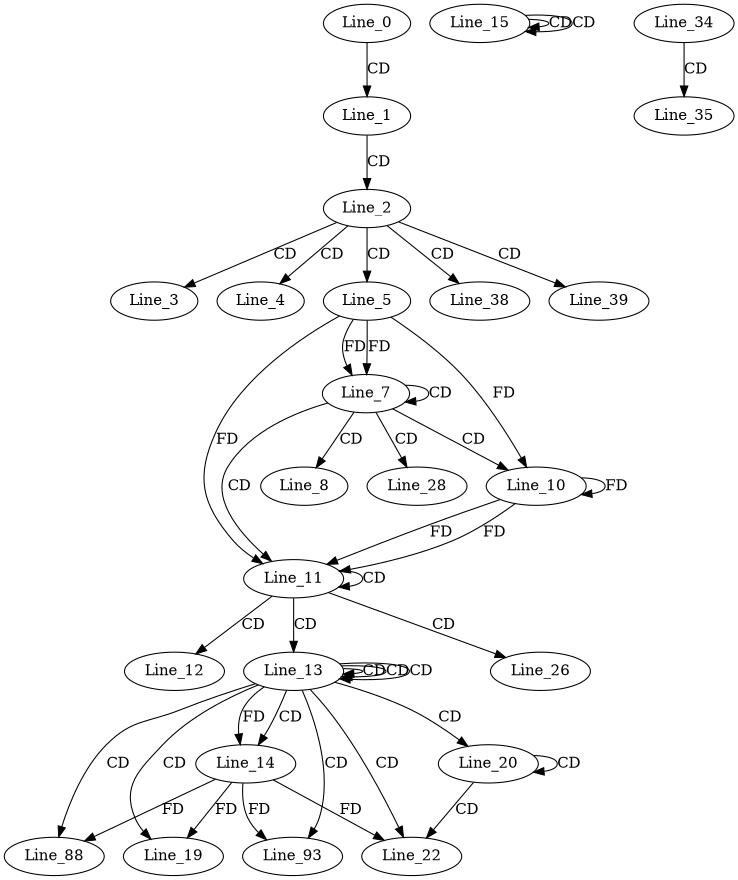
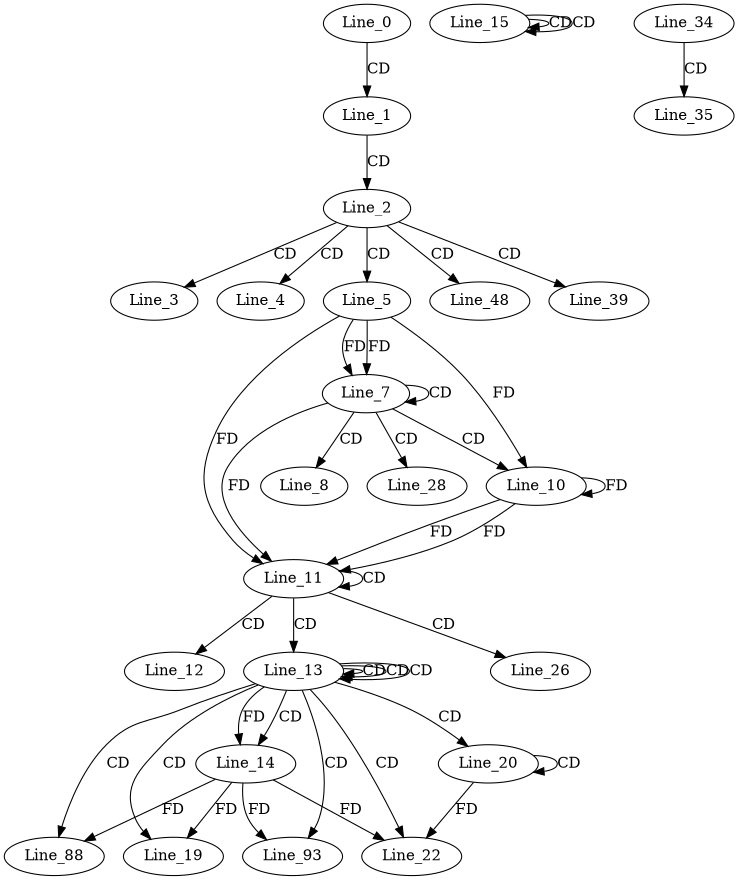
(480, 301) -> (480, 301)
(239, 486) -> (239, 486)
(467, 810) -> (467, 810)
